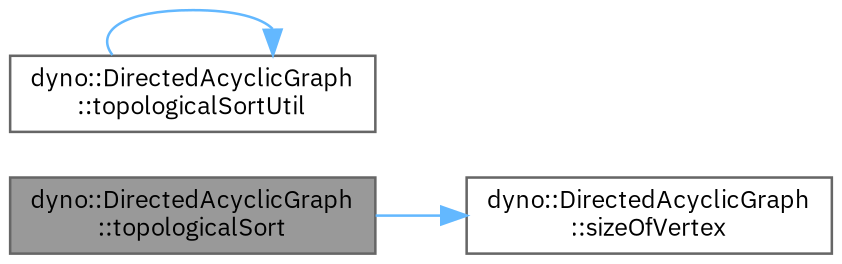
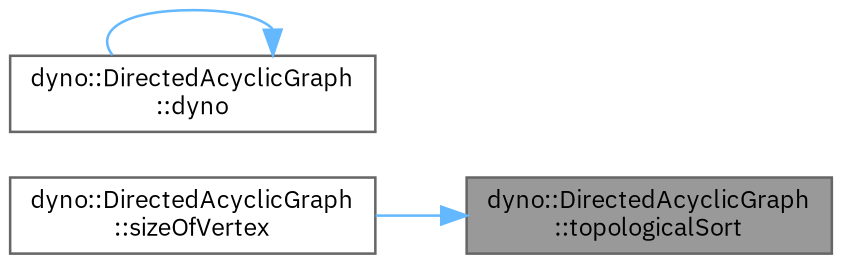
(193, 94) -> (193, 94)
(408, 216) -> (408, 216)
